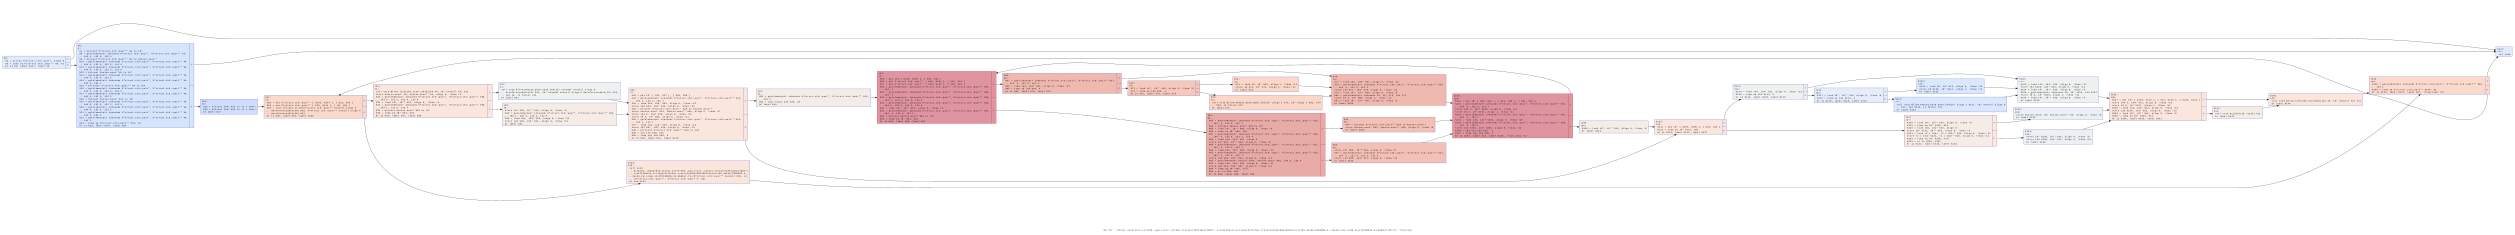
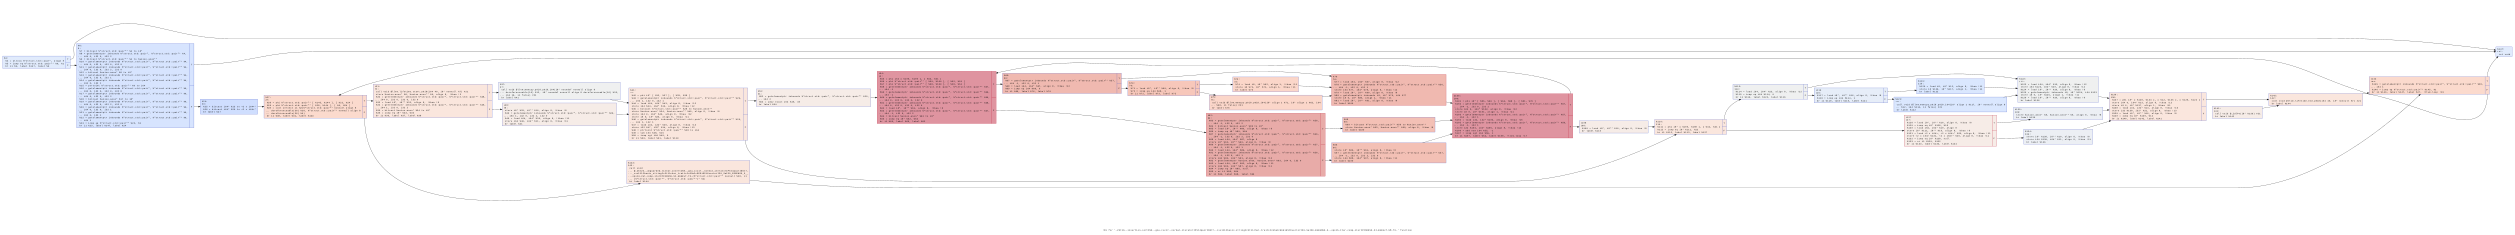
(2208, 114) -> none
(637, 181) -> (638, 181)
